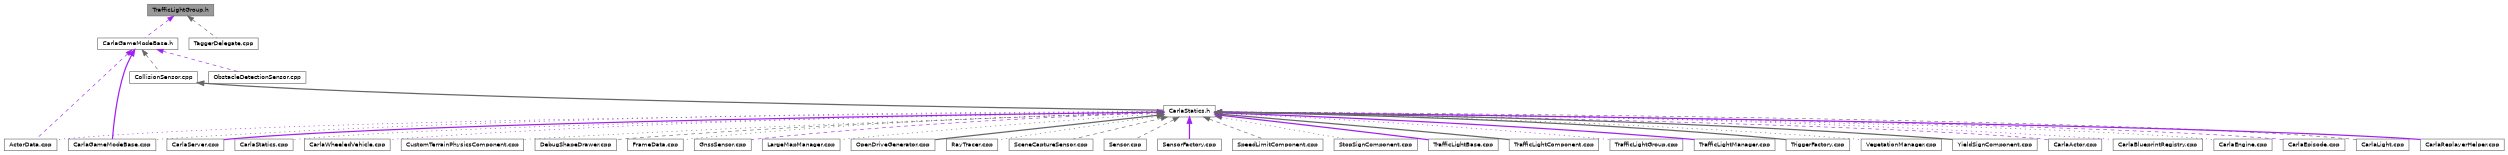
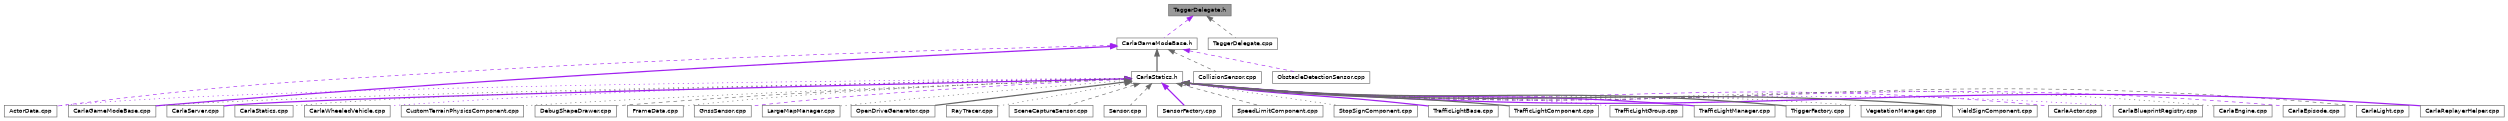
(181, 10) -> (1200, 10)
(684, 101) -> (1157, 64)
